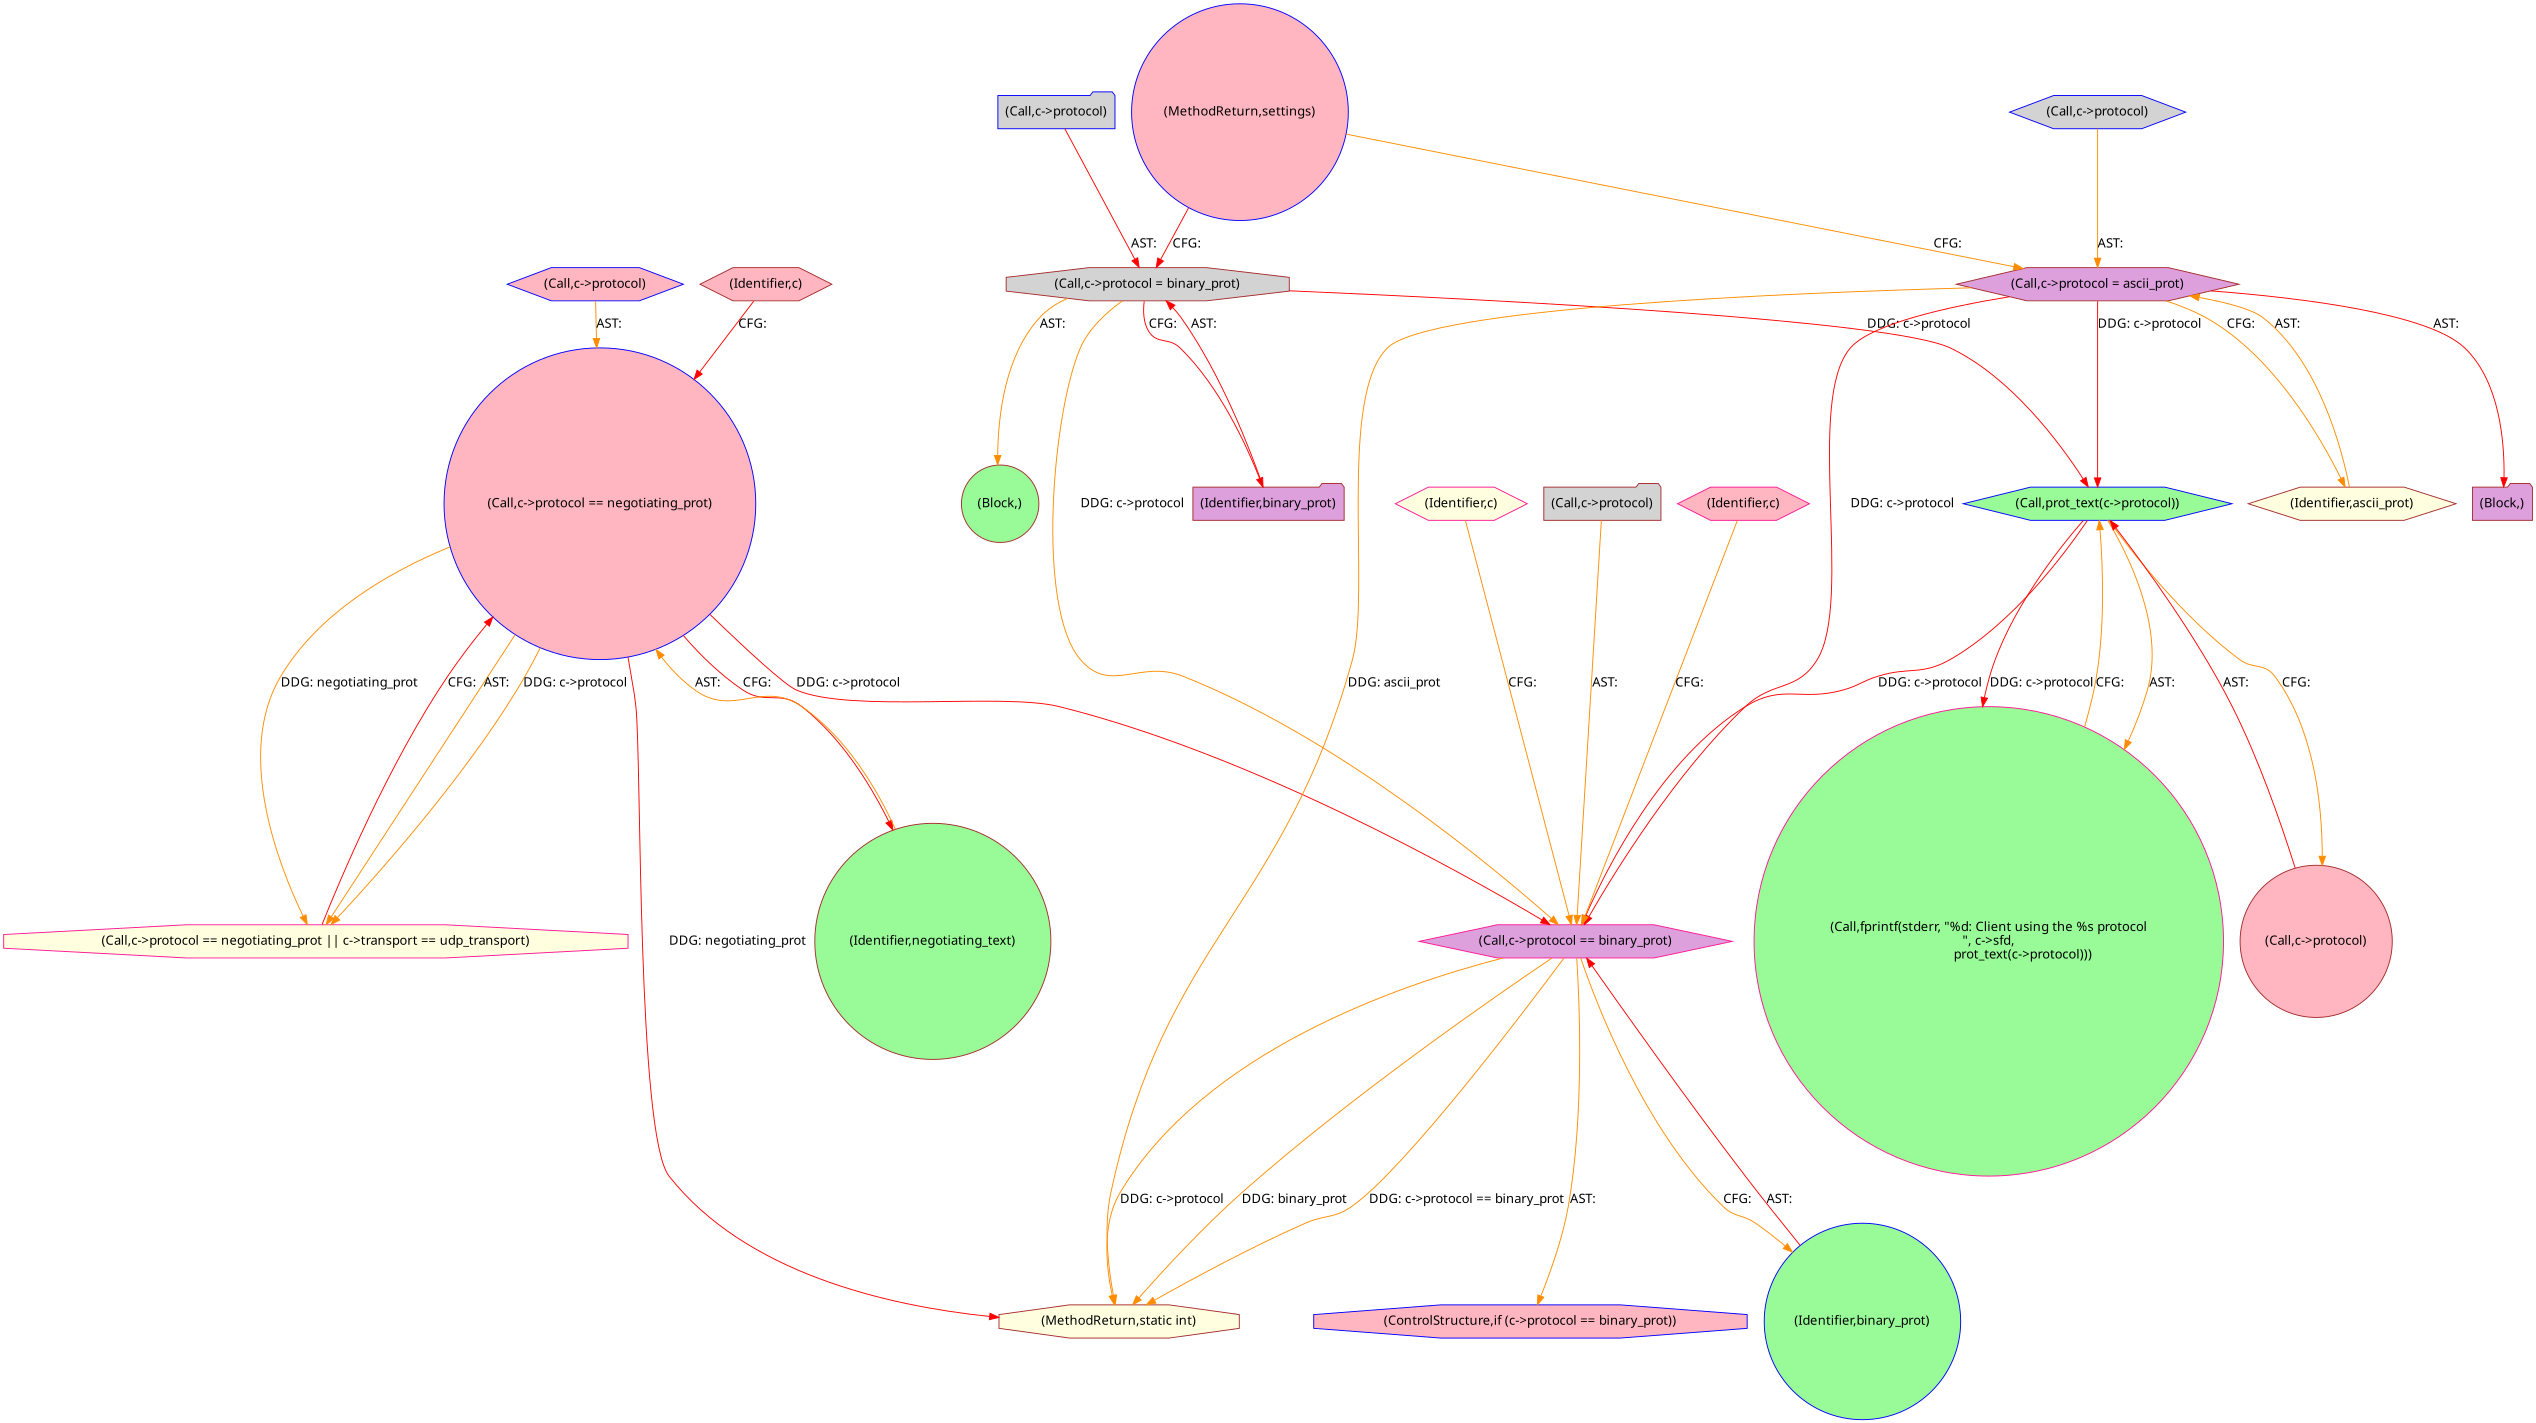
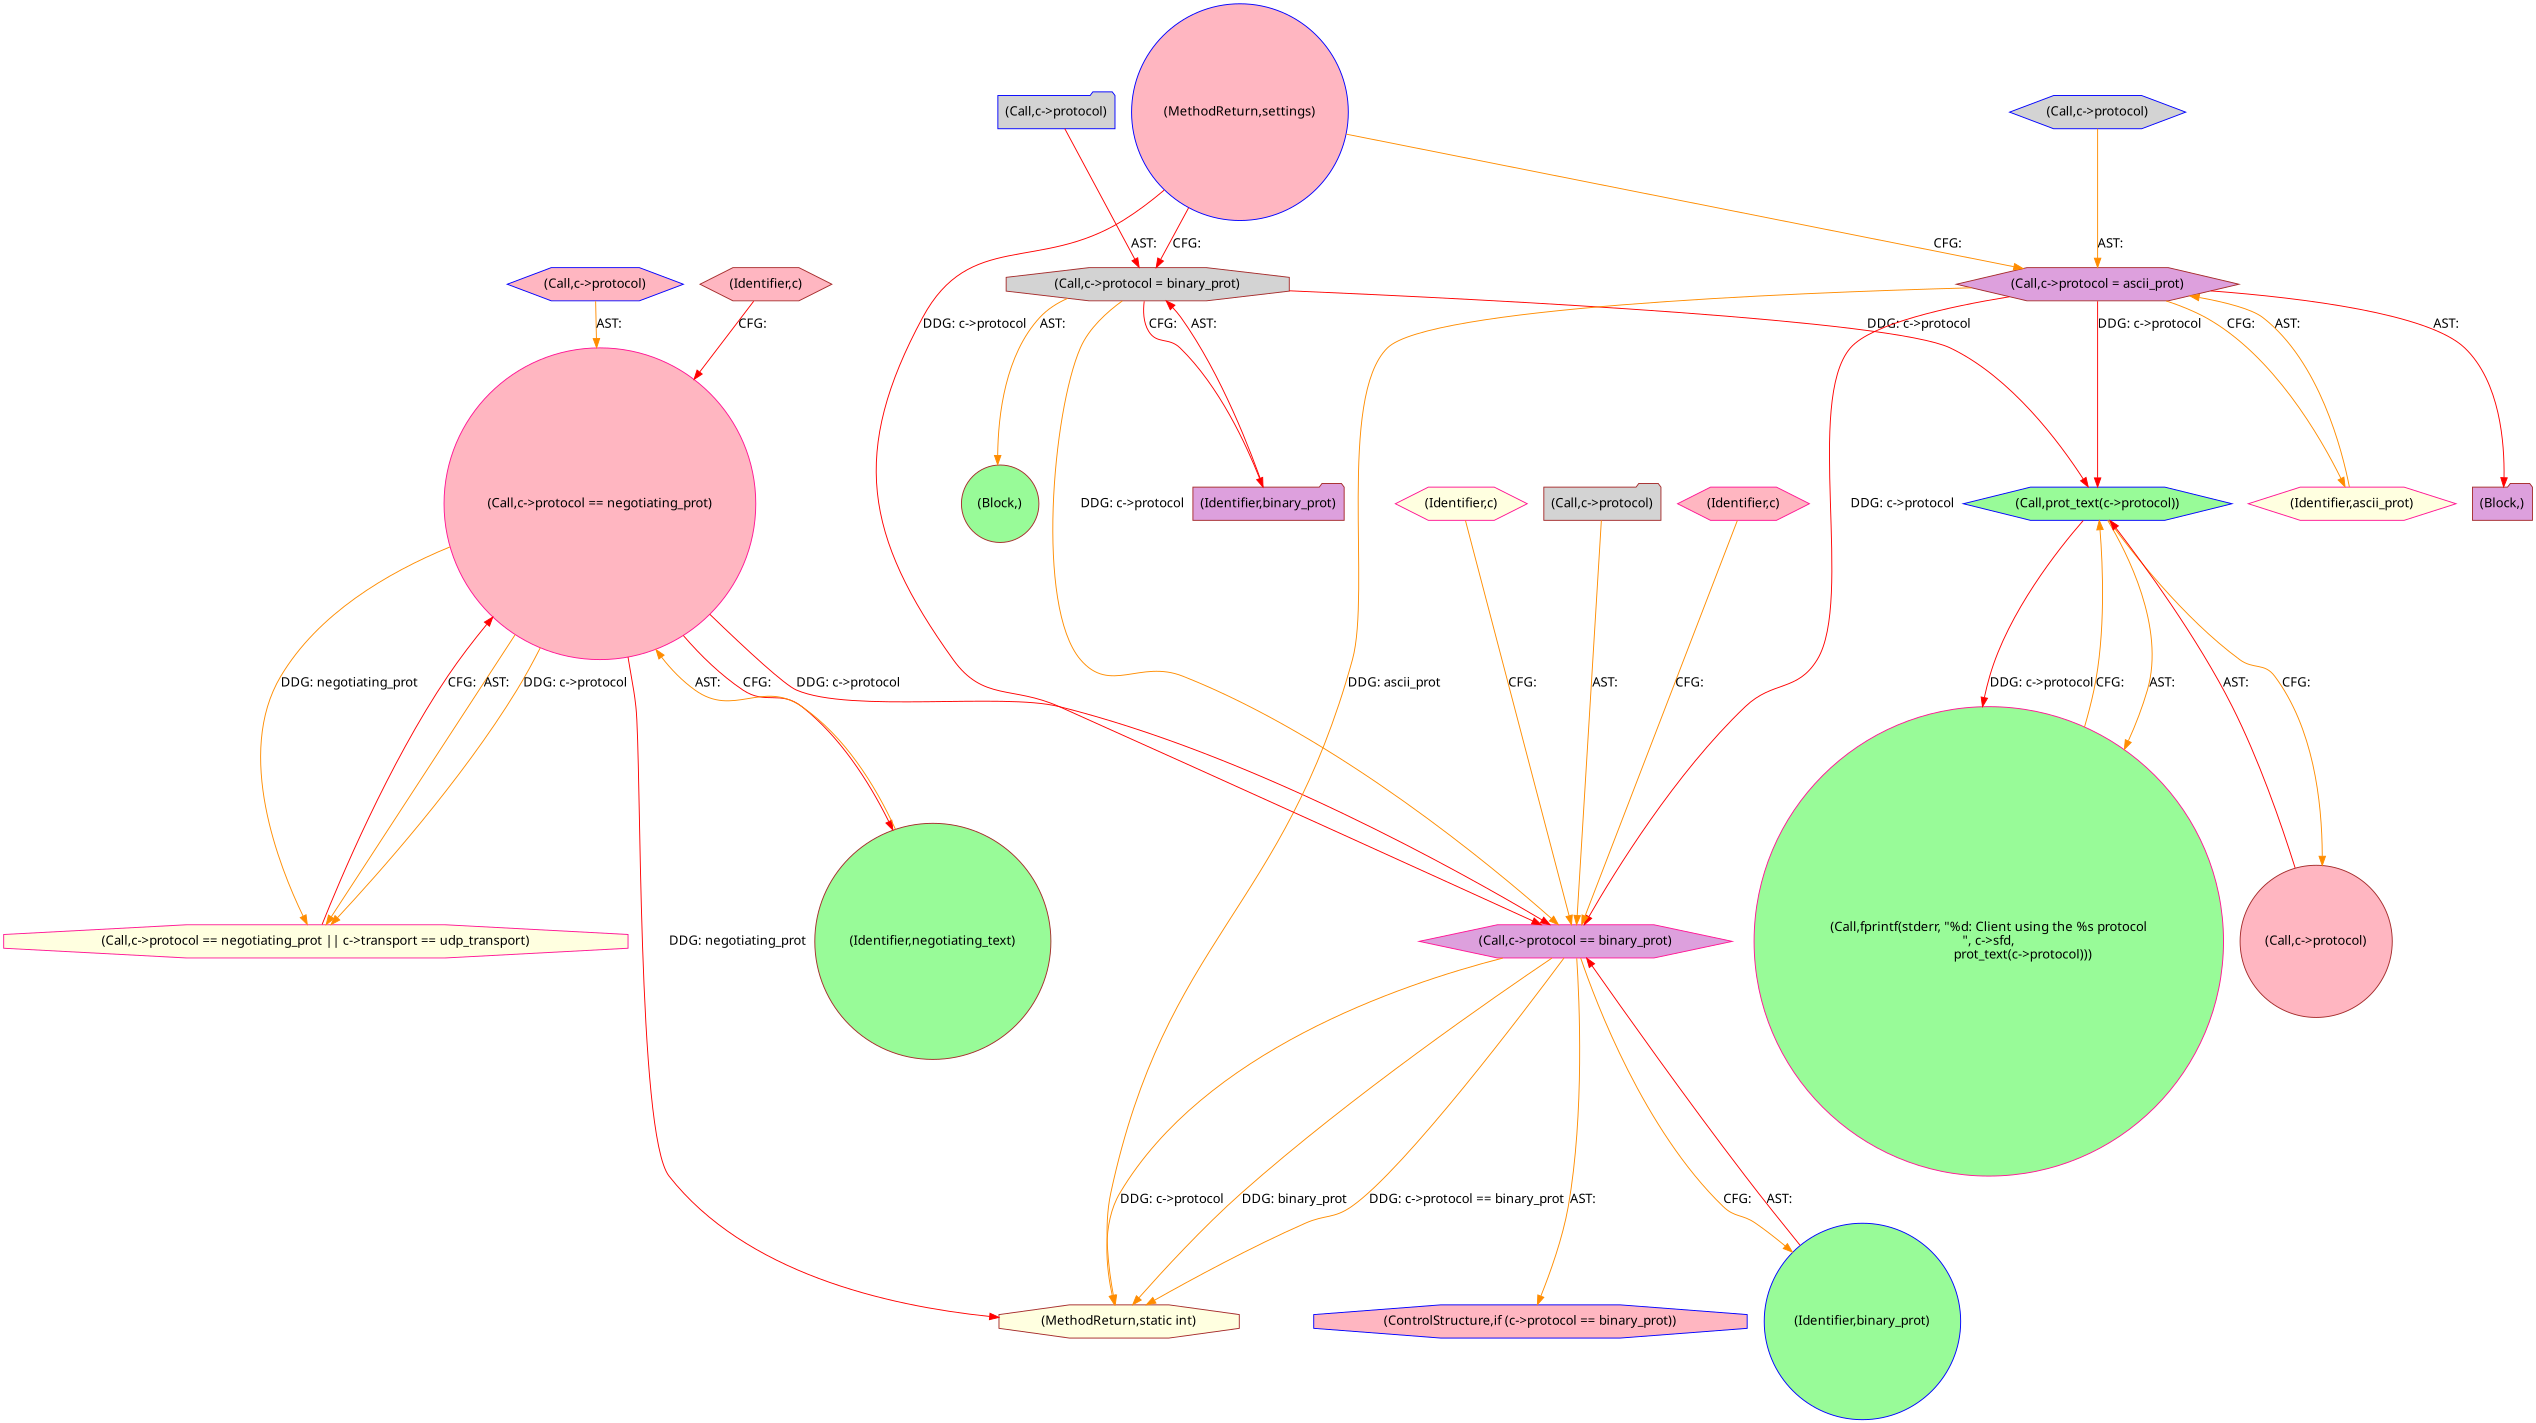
(600, 504) -> (600, 504)
(2352, 504) -> (2352, 504)
(1814, 694) -> (950, 655)
